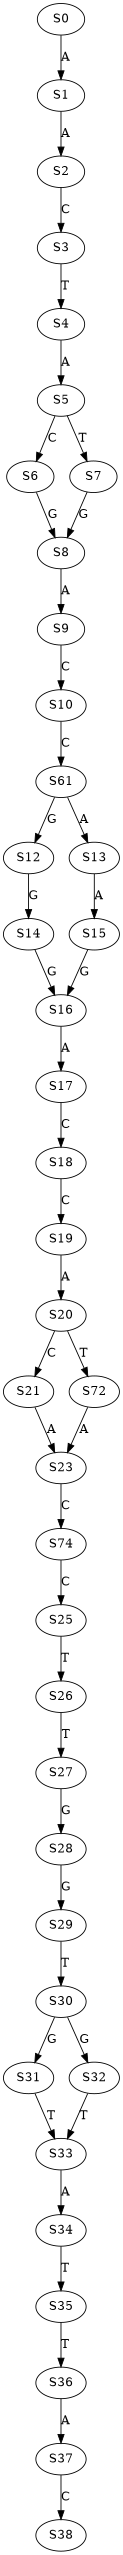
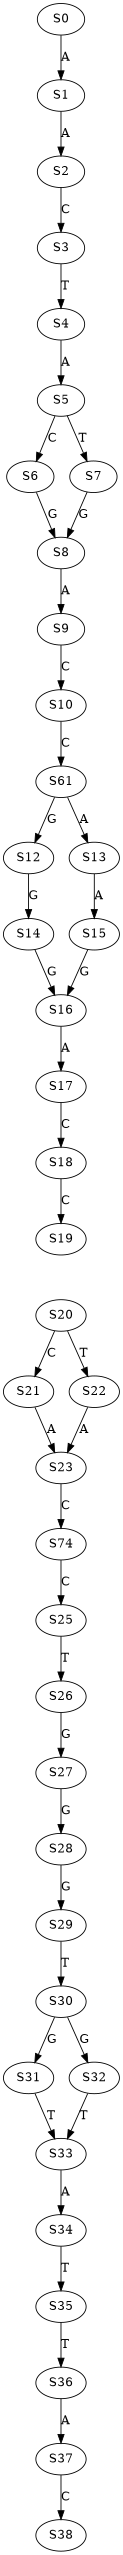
(61, 1273) -> none
(94, 1392) -> (94, 1392)
(66, 1735) -> (66, 1735)
